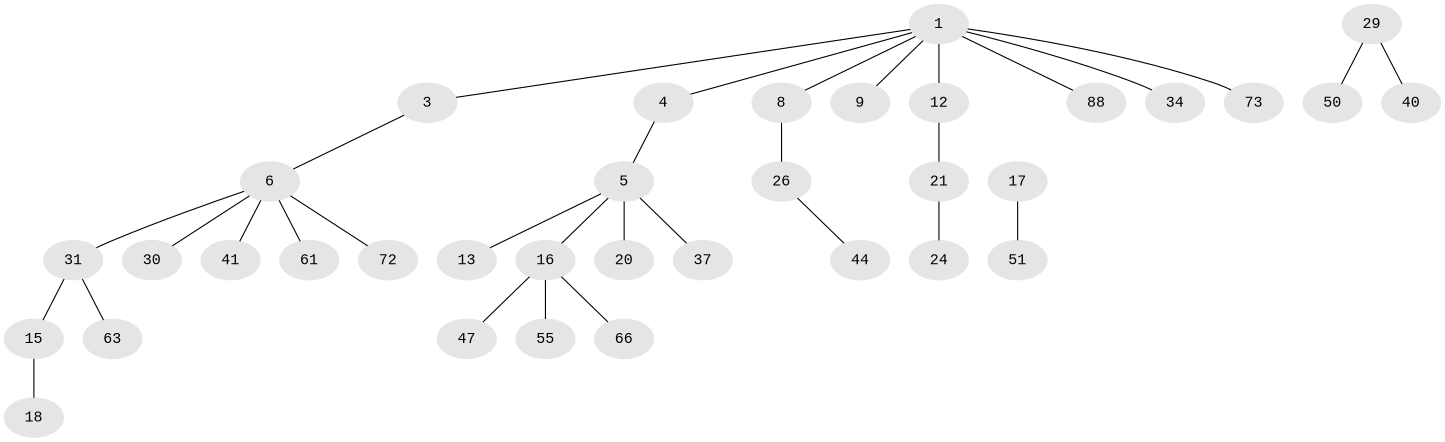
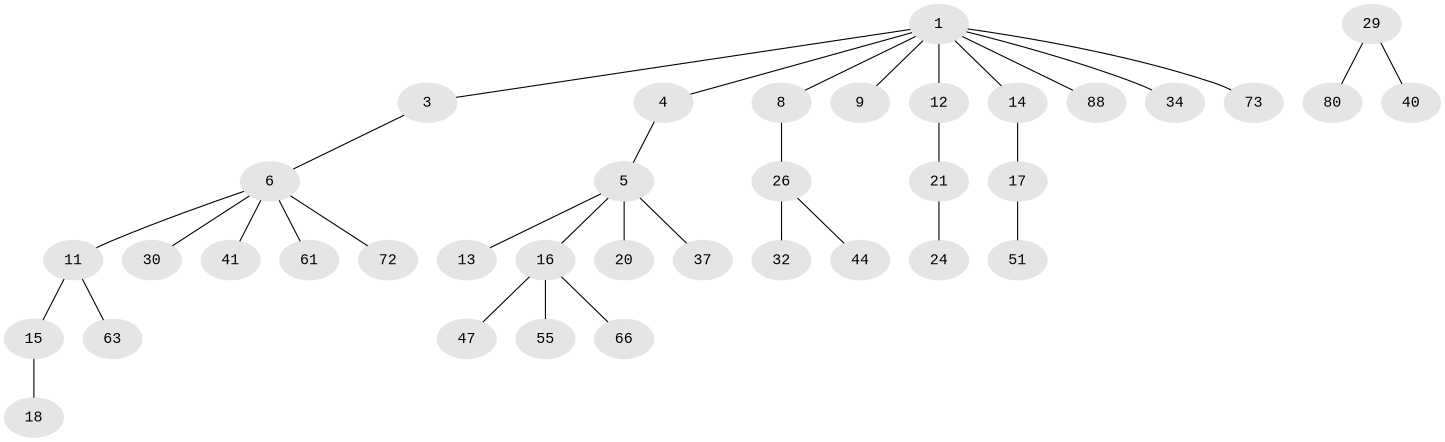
none -> (1018, 103)
(1332, 103) -> (1332, 103)
(73, 260) -> (73, 260)
none -> (782, 260)
